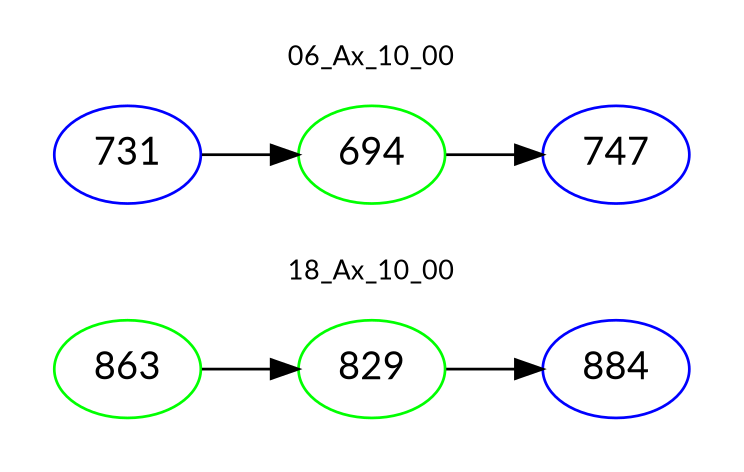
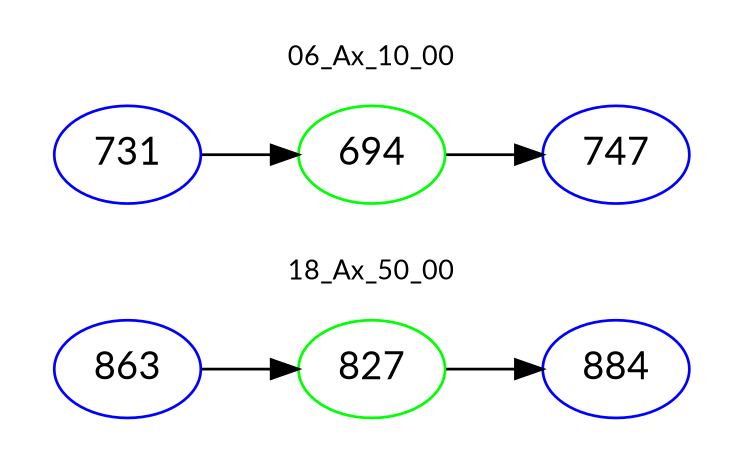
(372, 273) -> (372, 273)
(128, 369) -> (128, 369)
(372, 369) -> (372, 369)
